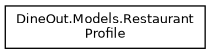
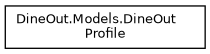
(105, 27) -> (105, 27)
